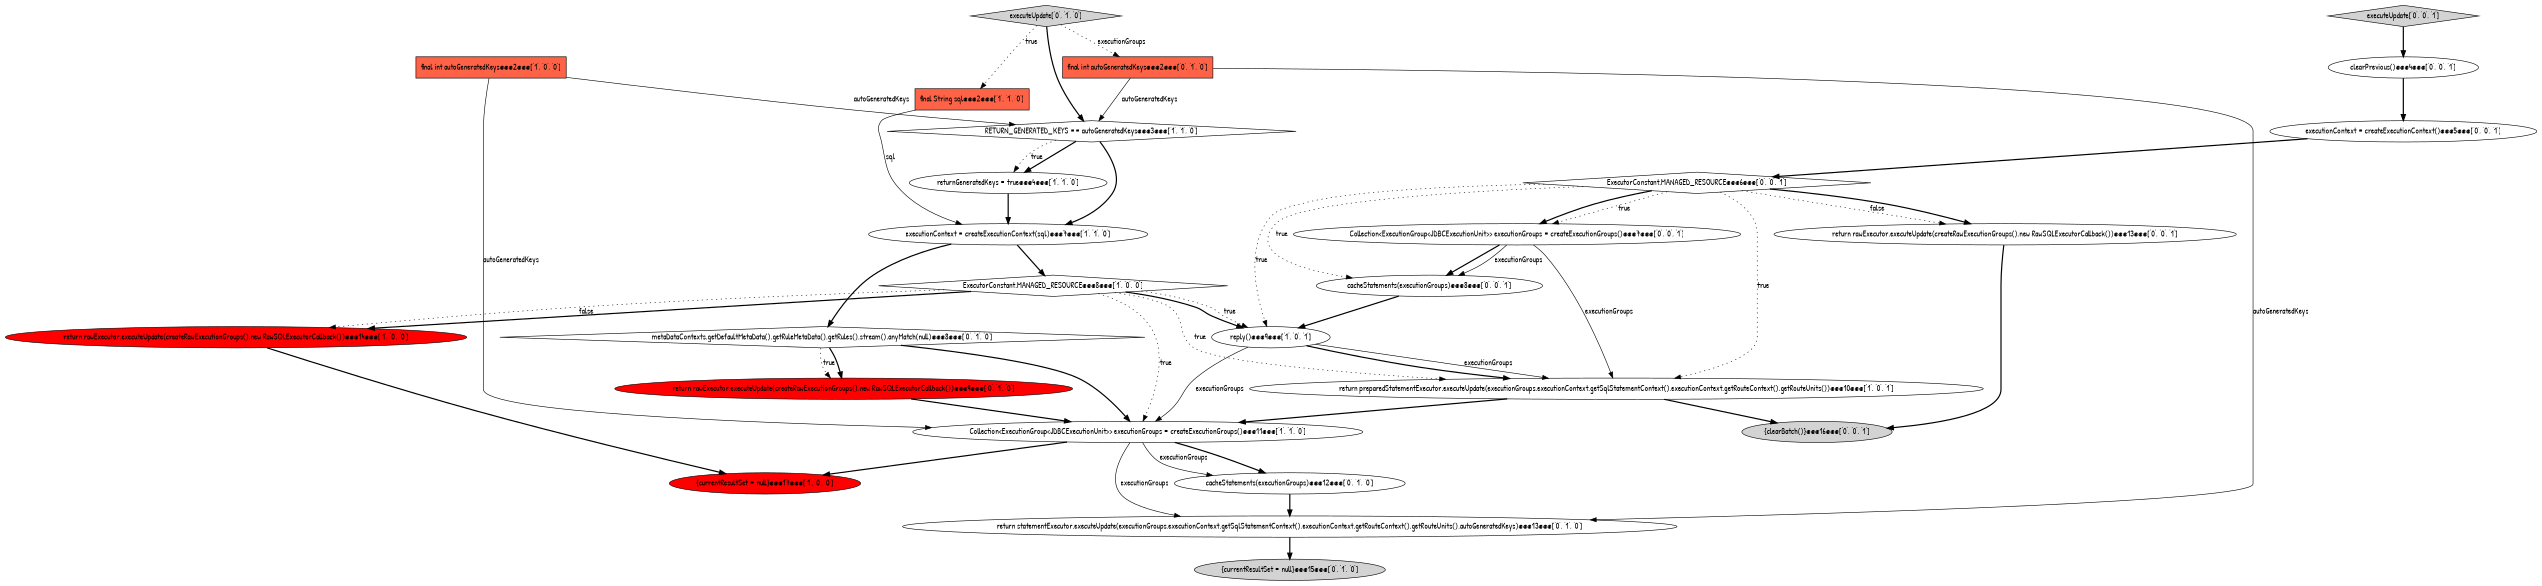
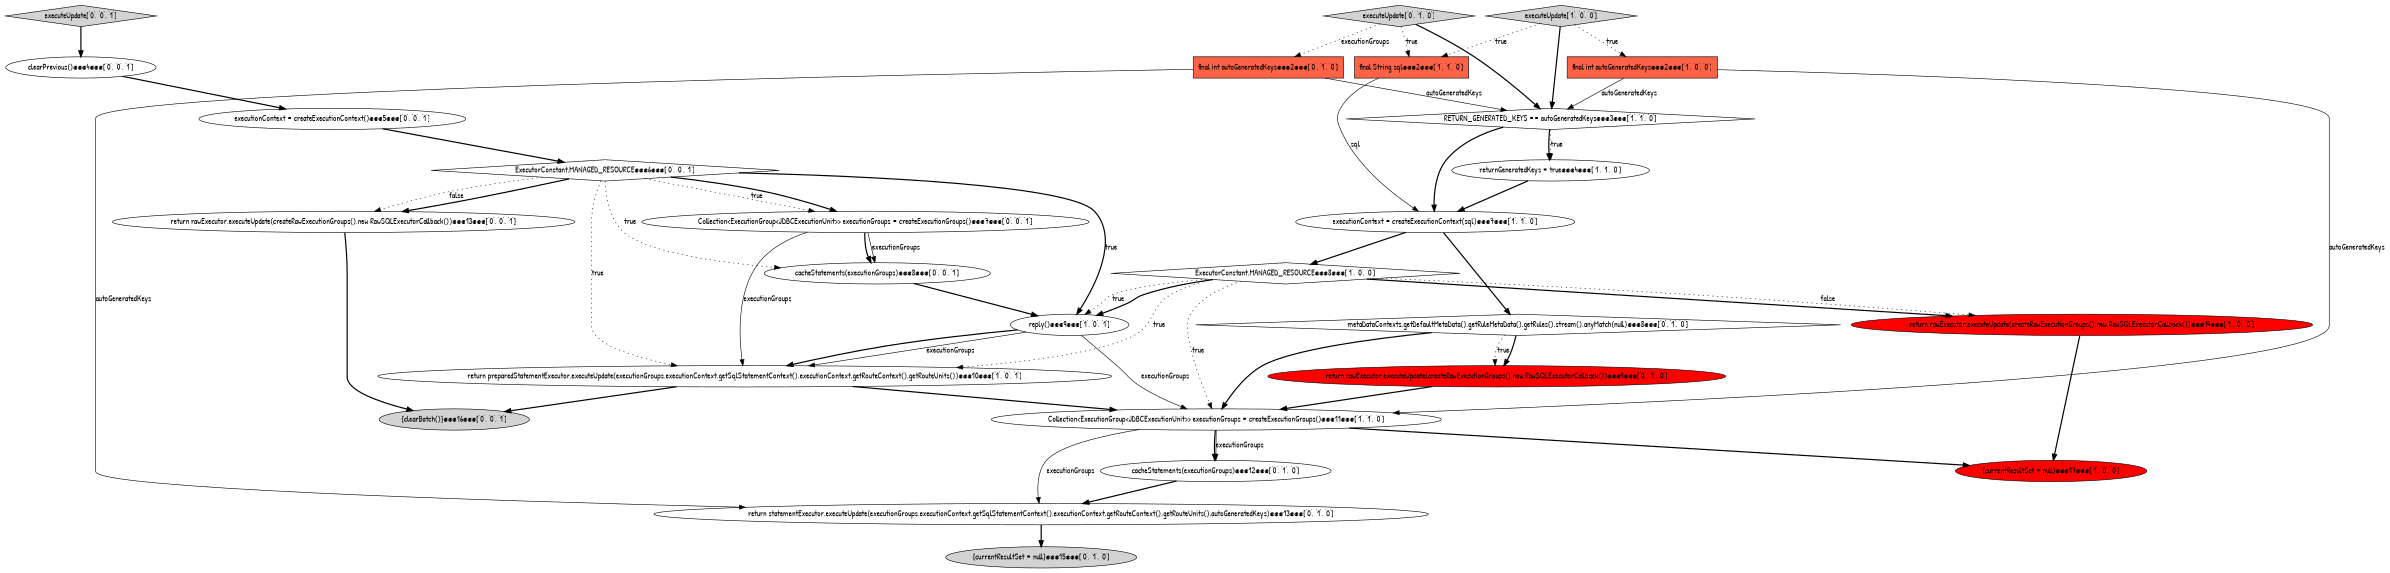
none -> (1561, 16)
(1351, 195) -> (971, 185)
